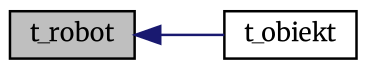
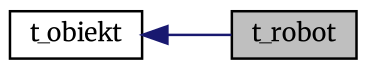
(192, 35) -> (200, 35)
